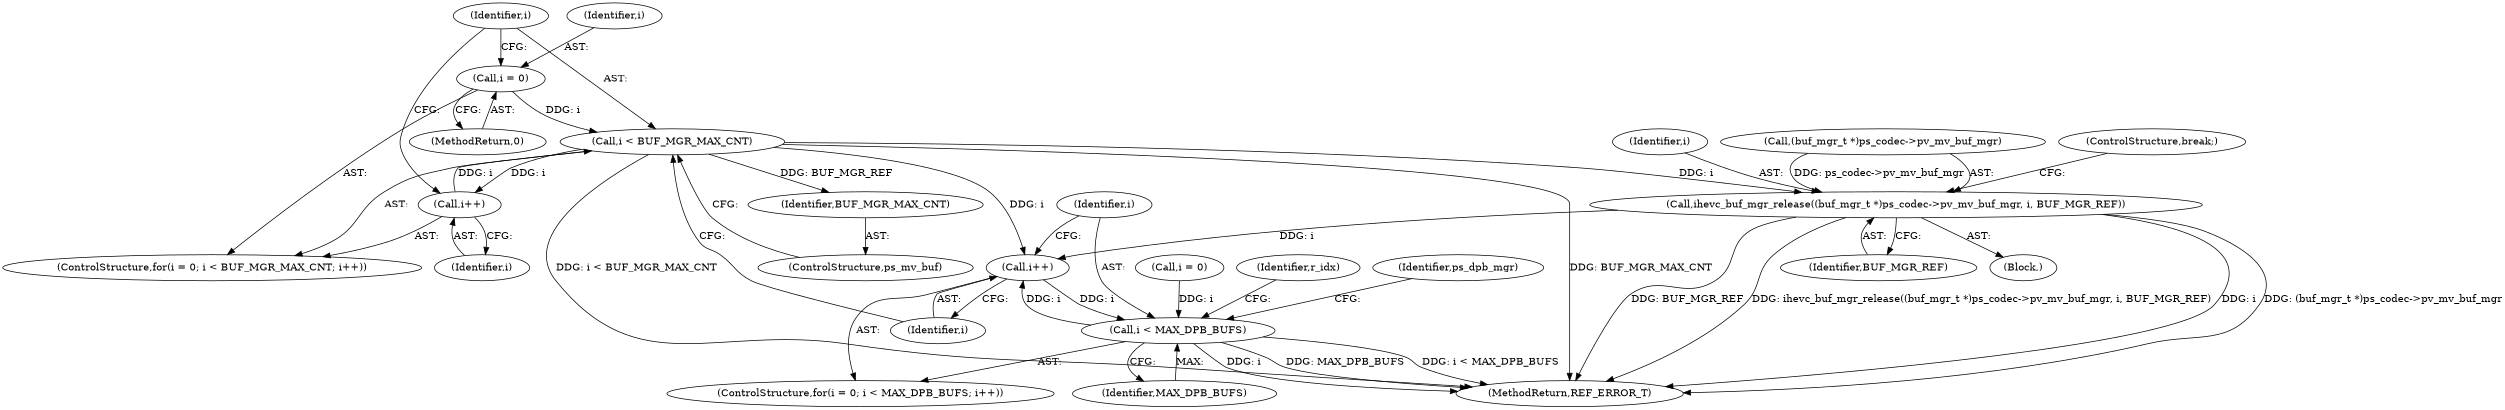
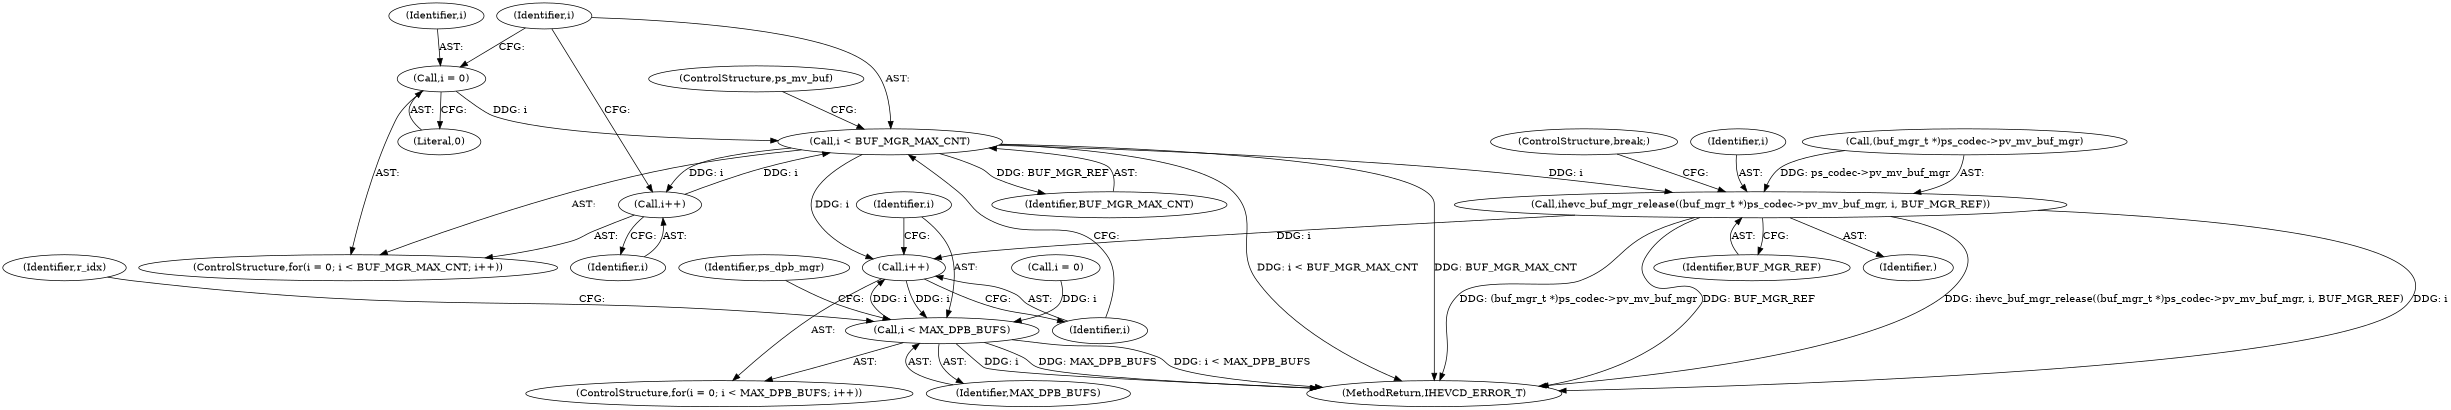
(478, 142) -> (439, 142)
(866, 233) -> (1066, 156)
(2023, 268) -> (1908, 268)
(1145, 362) -> (957, 362)
(1192, 362) -> (922, 362)
(1570, 394) -> (1434, 394)
